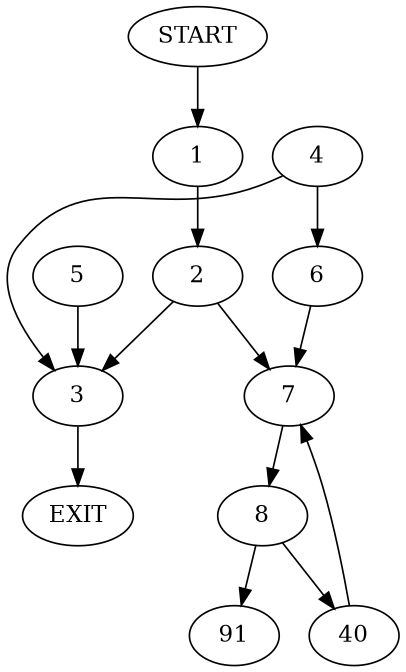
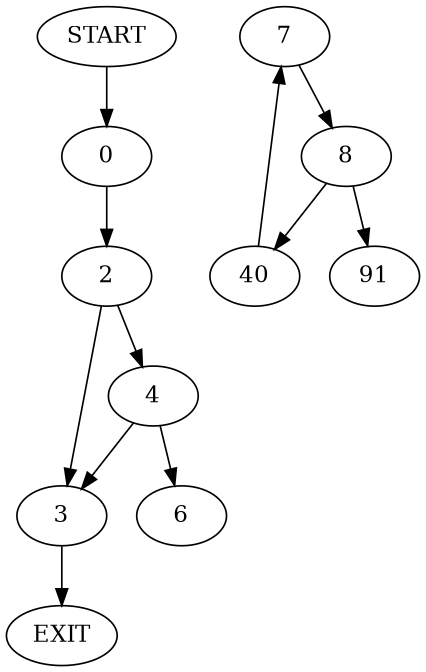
(198, 156) -> (107, 156)
(78, 276) -> none
(305, 328) -> none
(238, 330) -> (127, 328)
